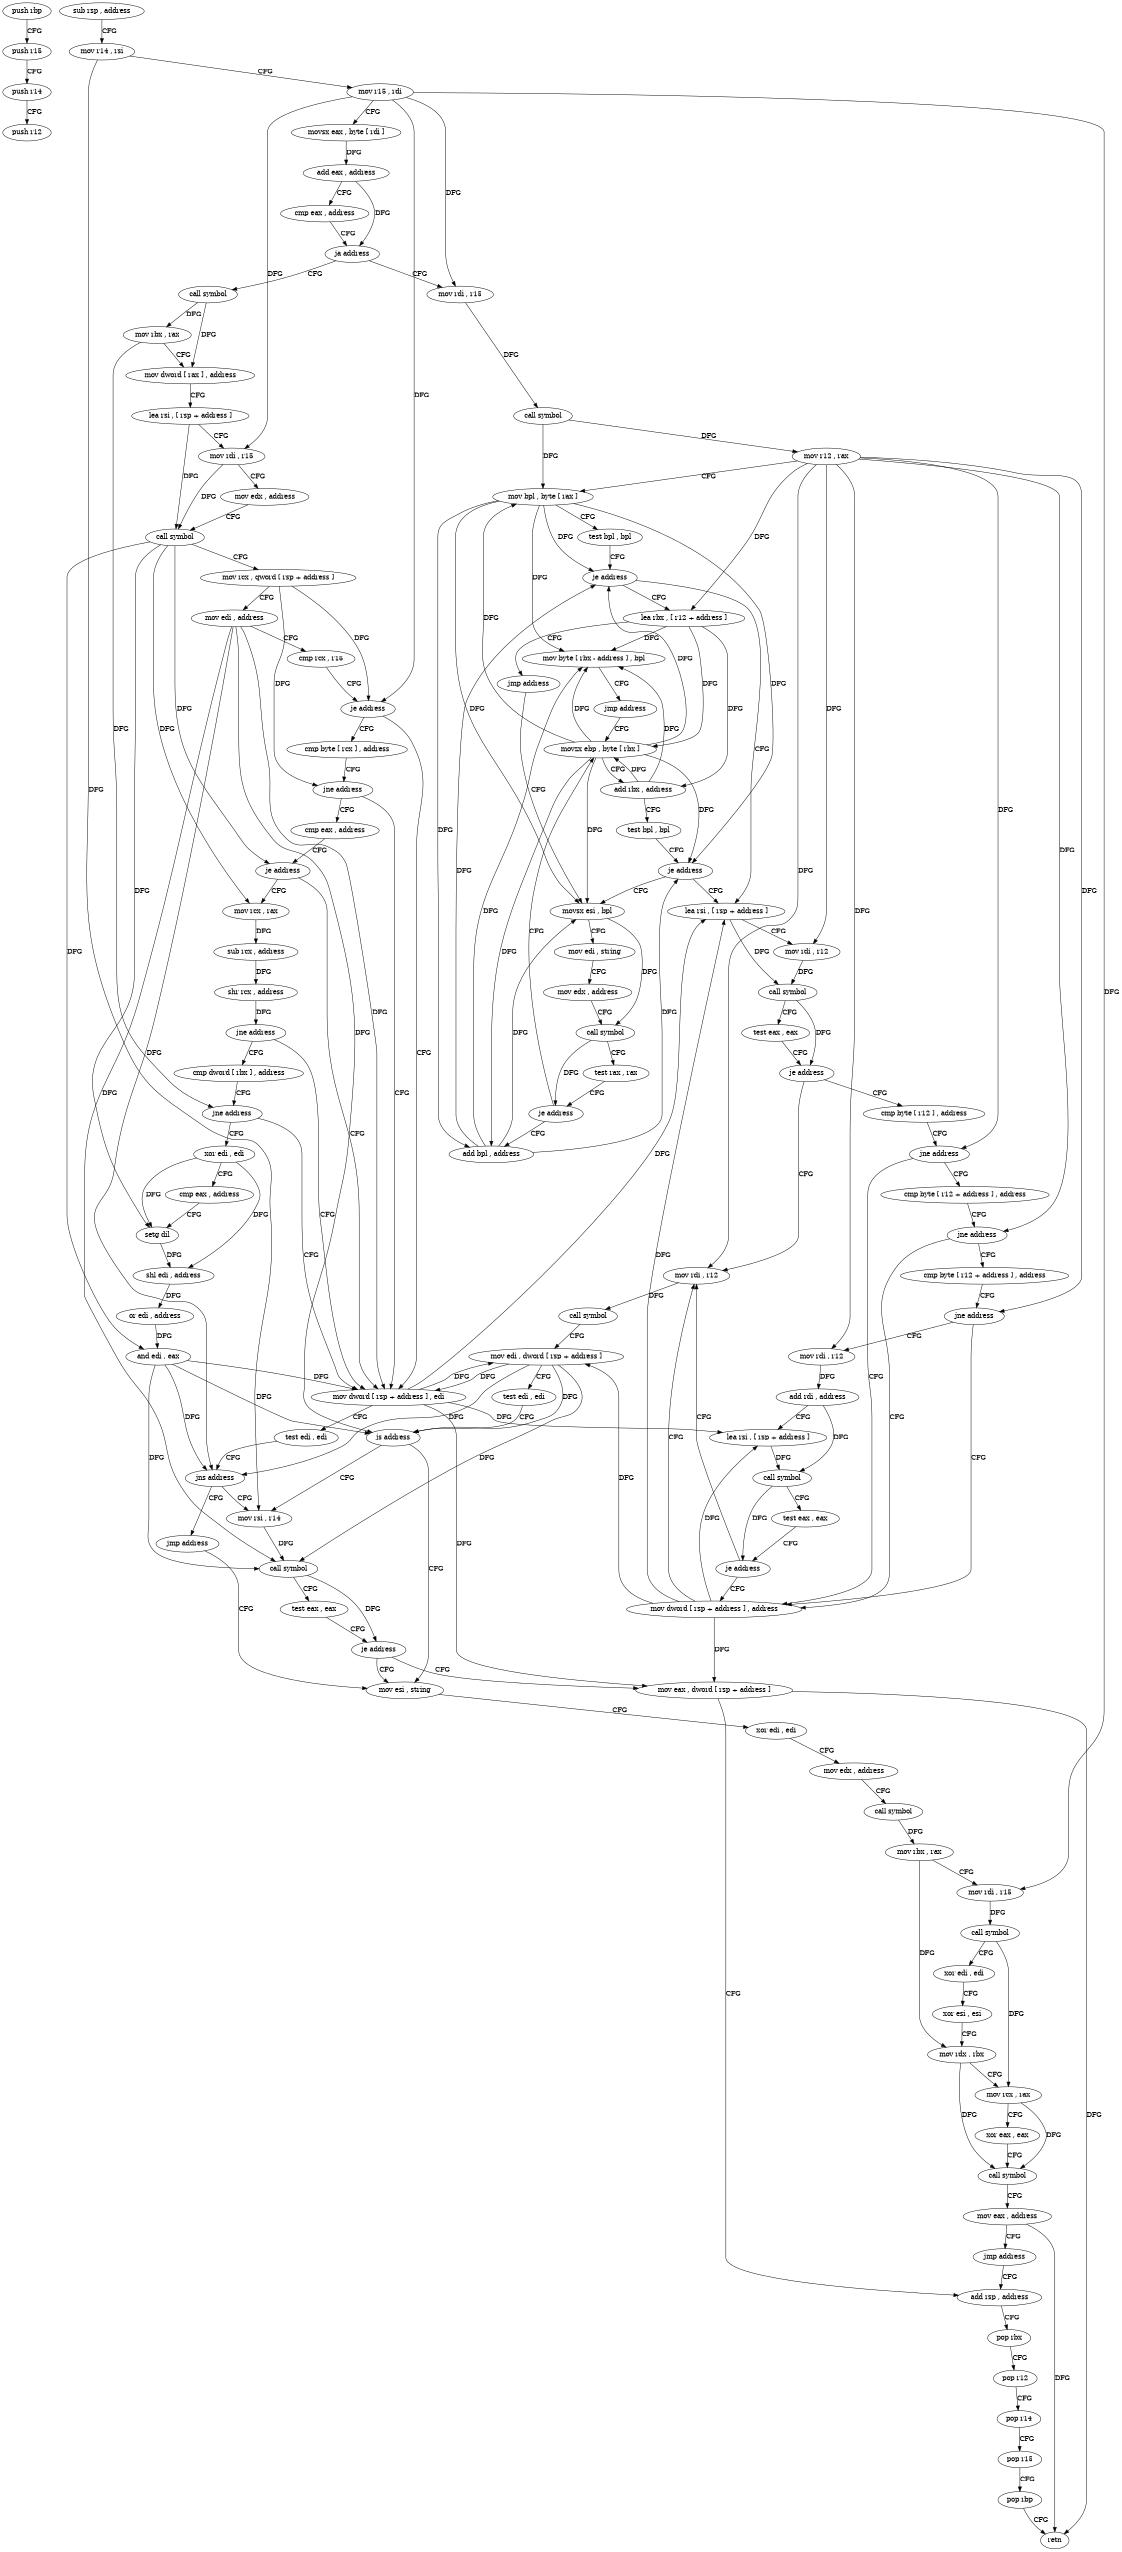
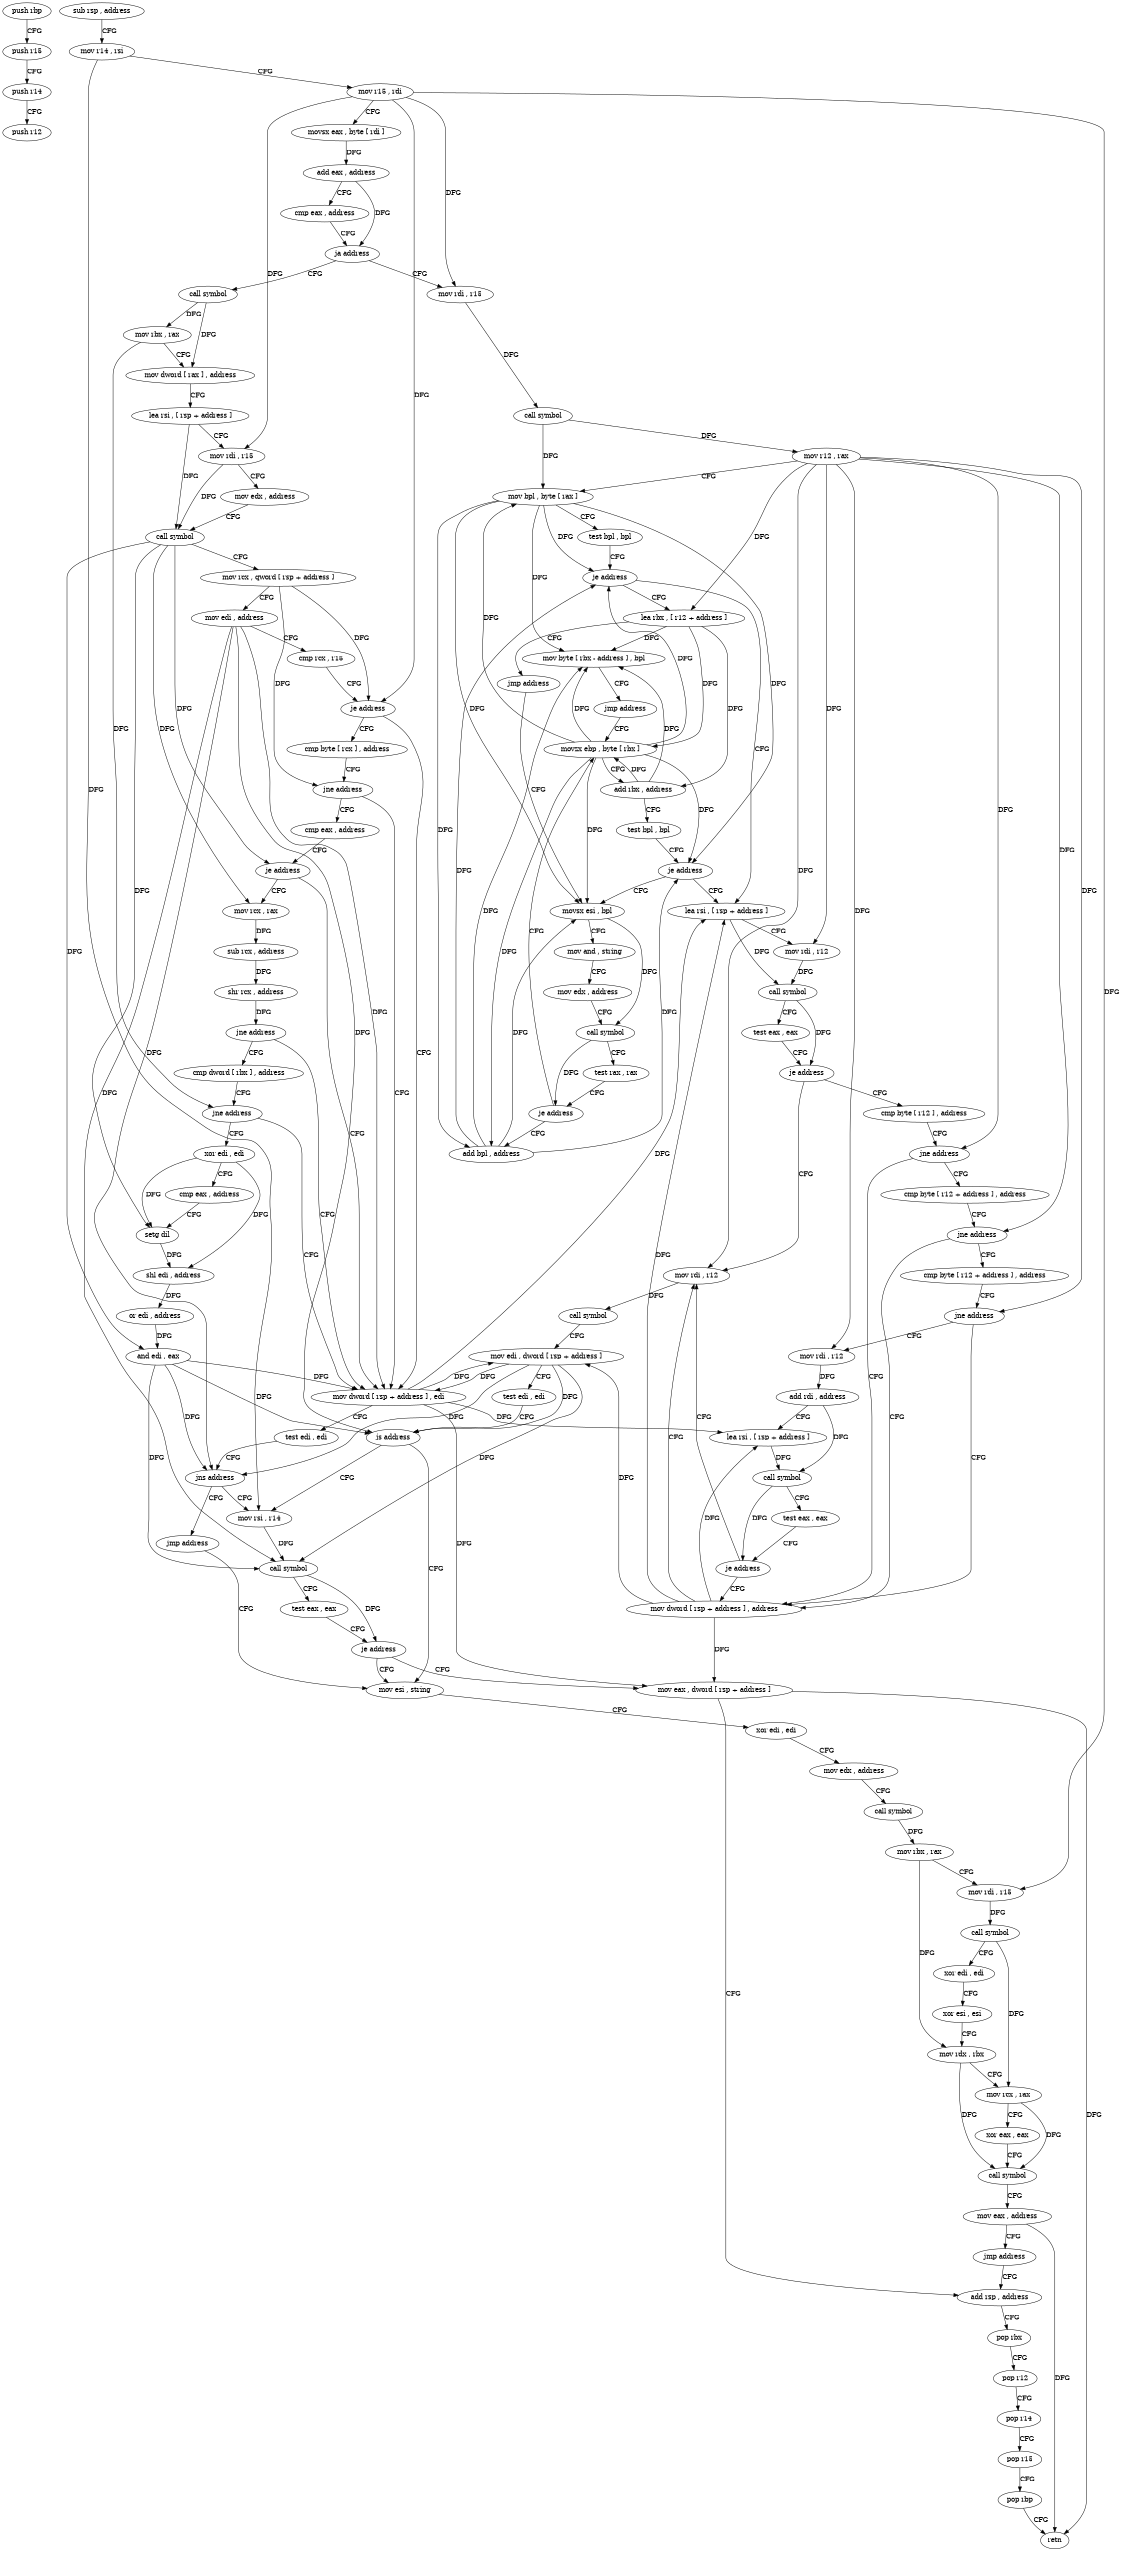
(595, 952) -> (595, 952)
